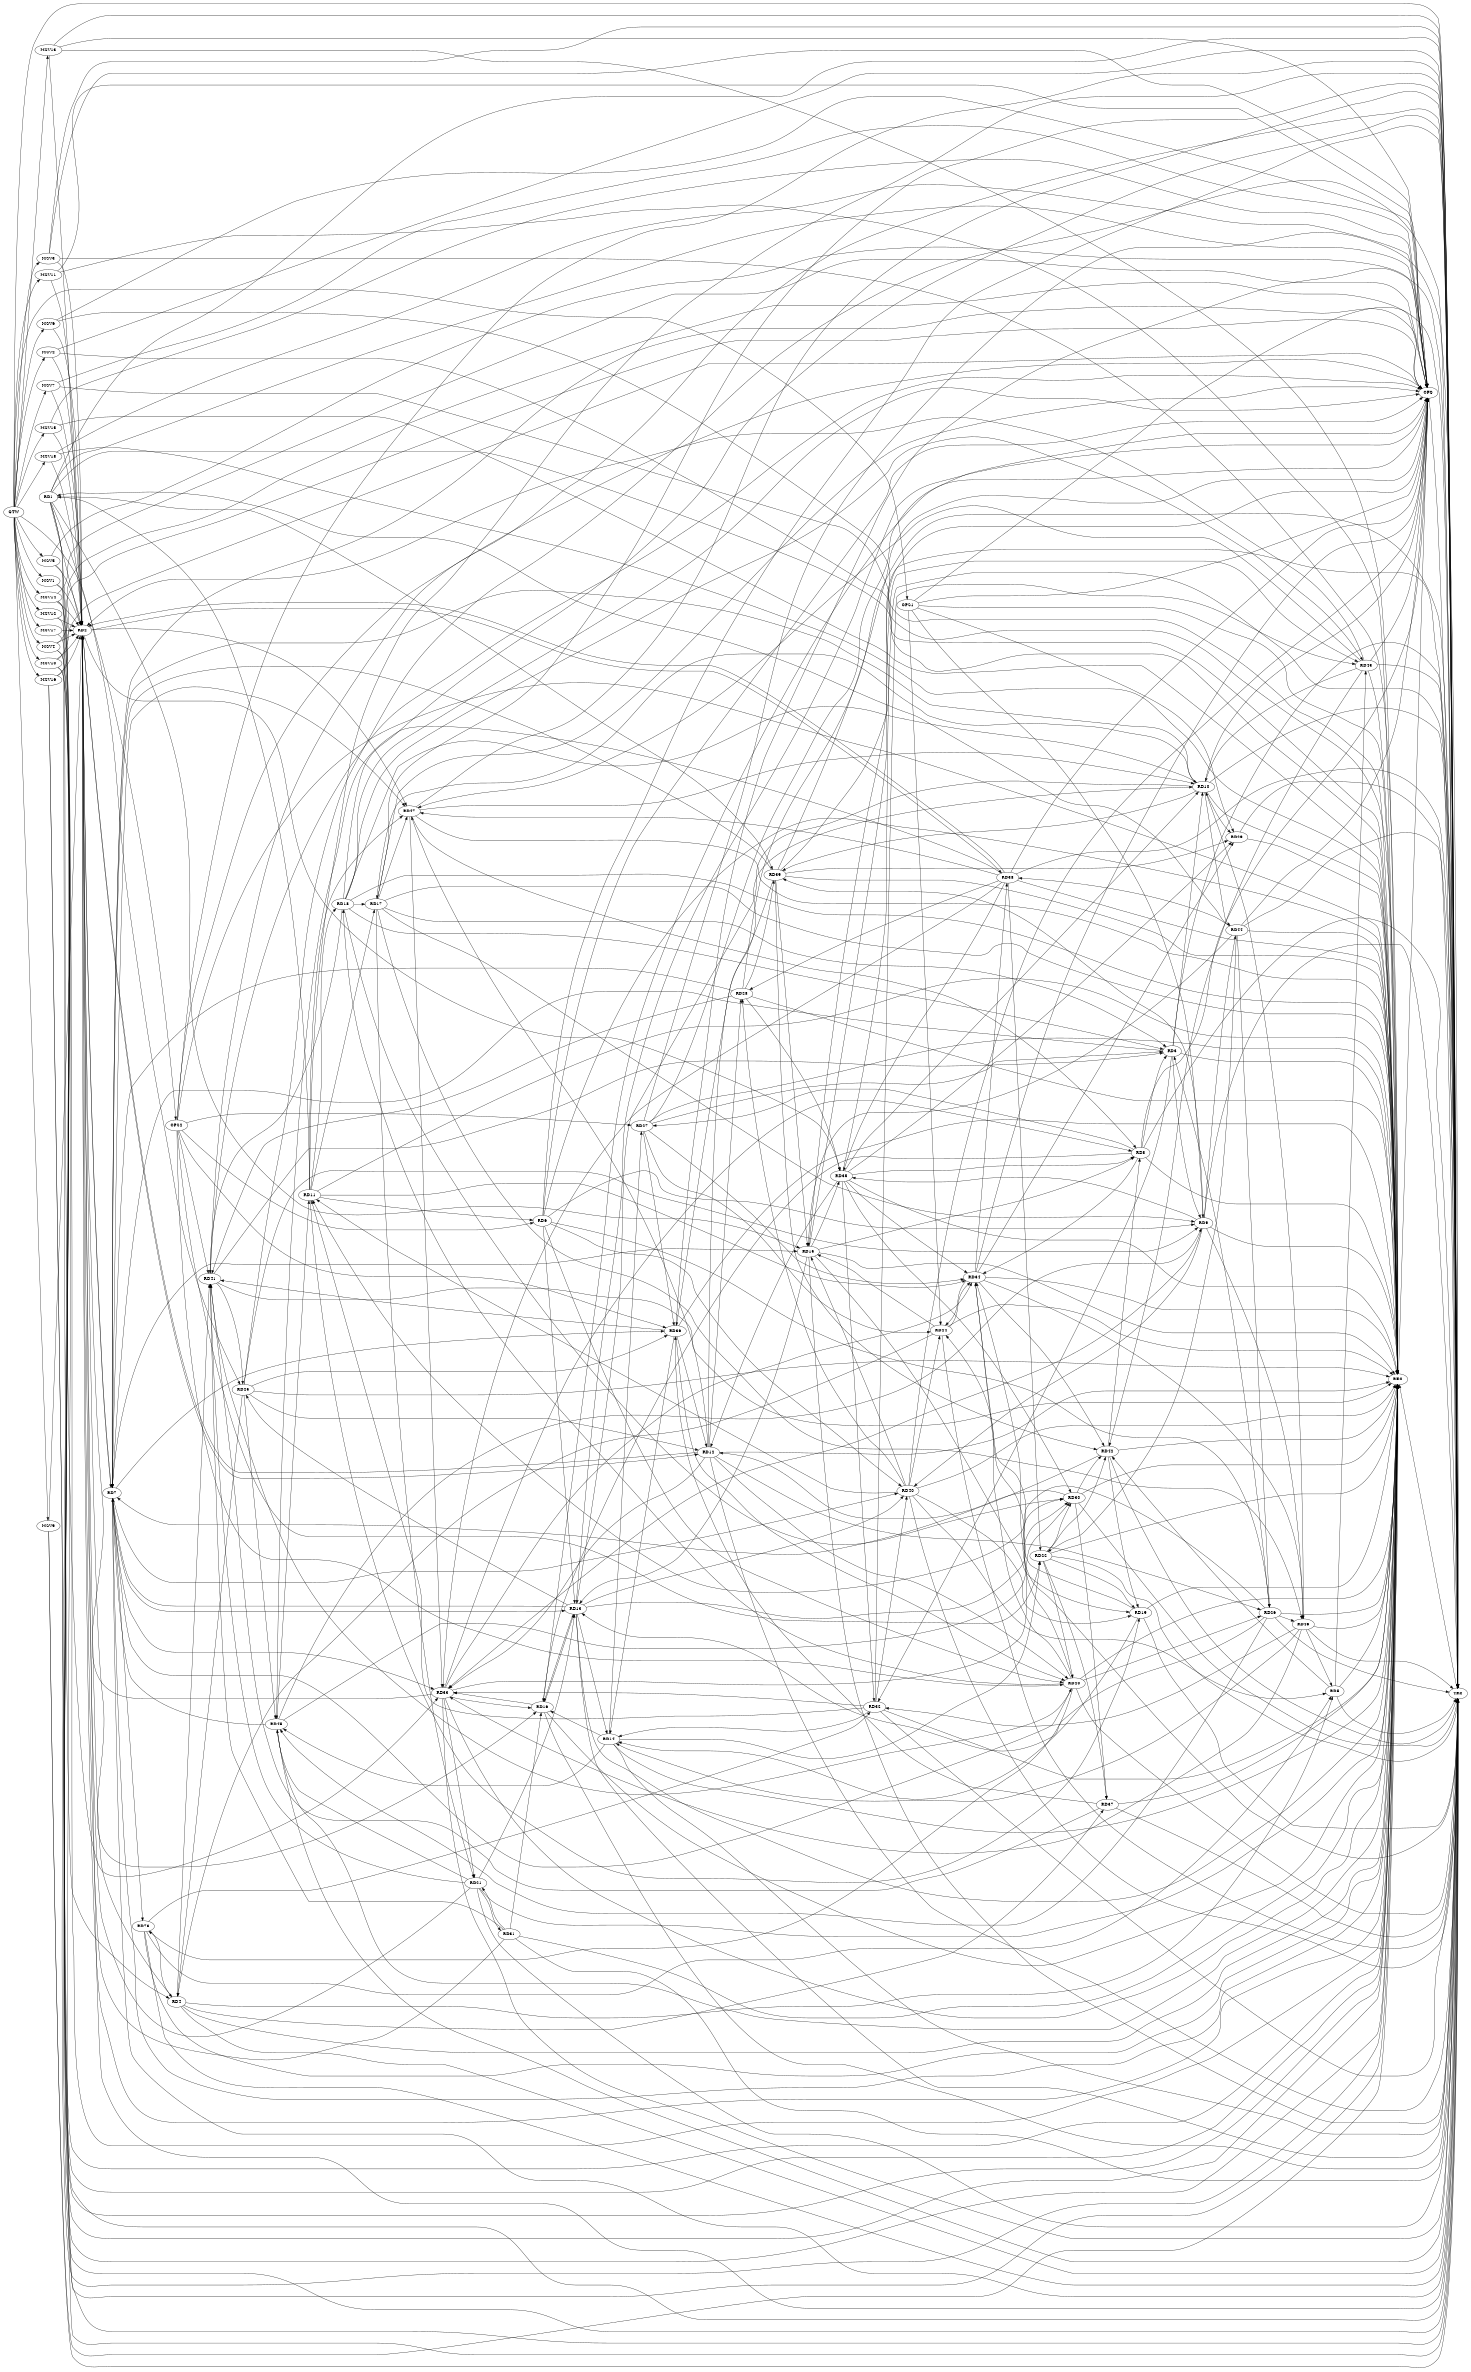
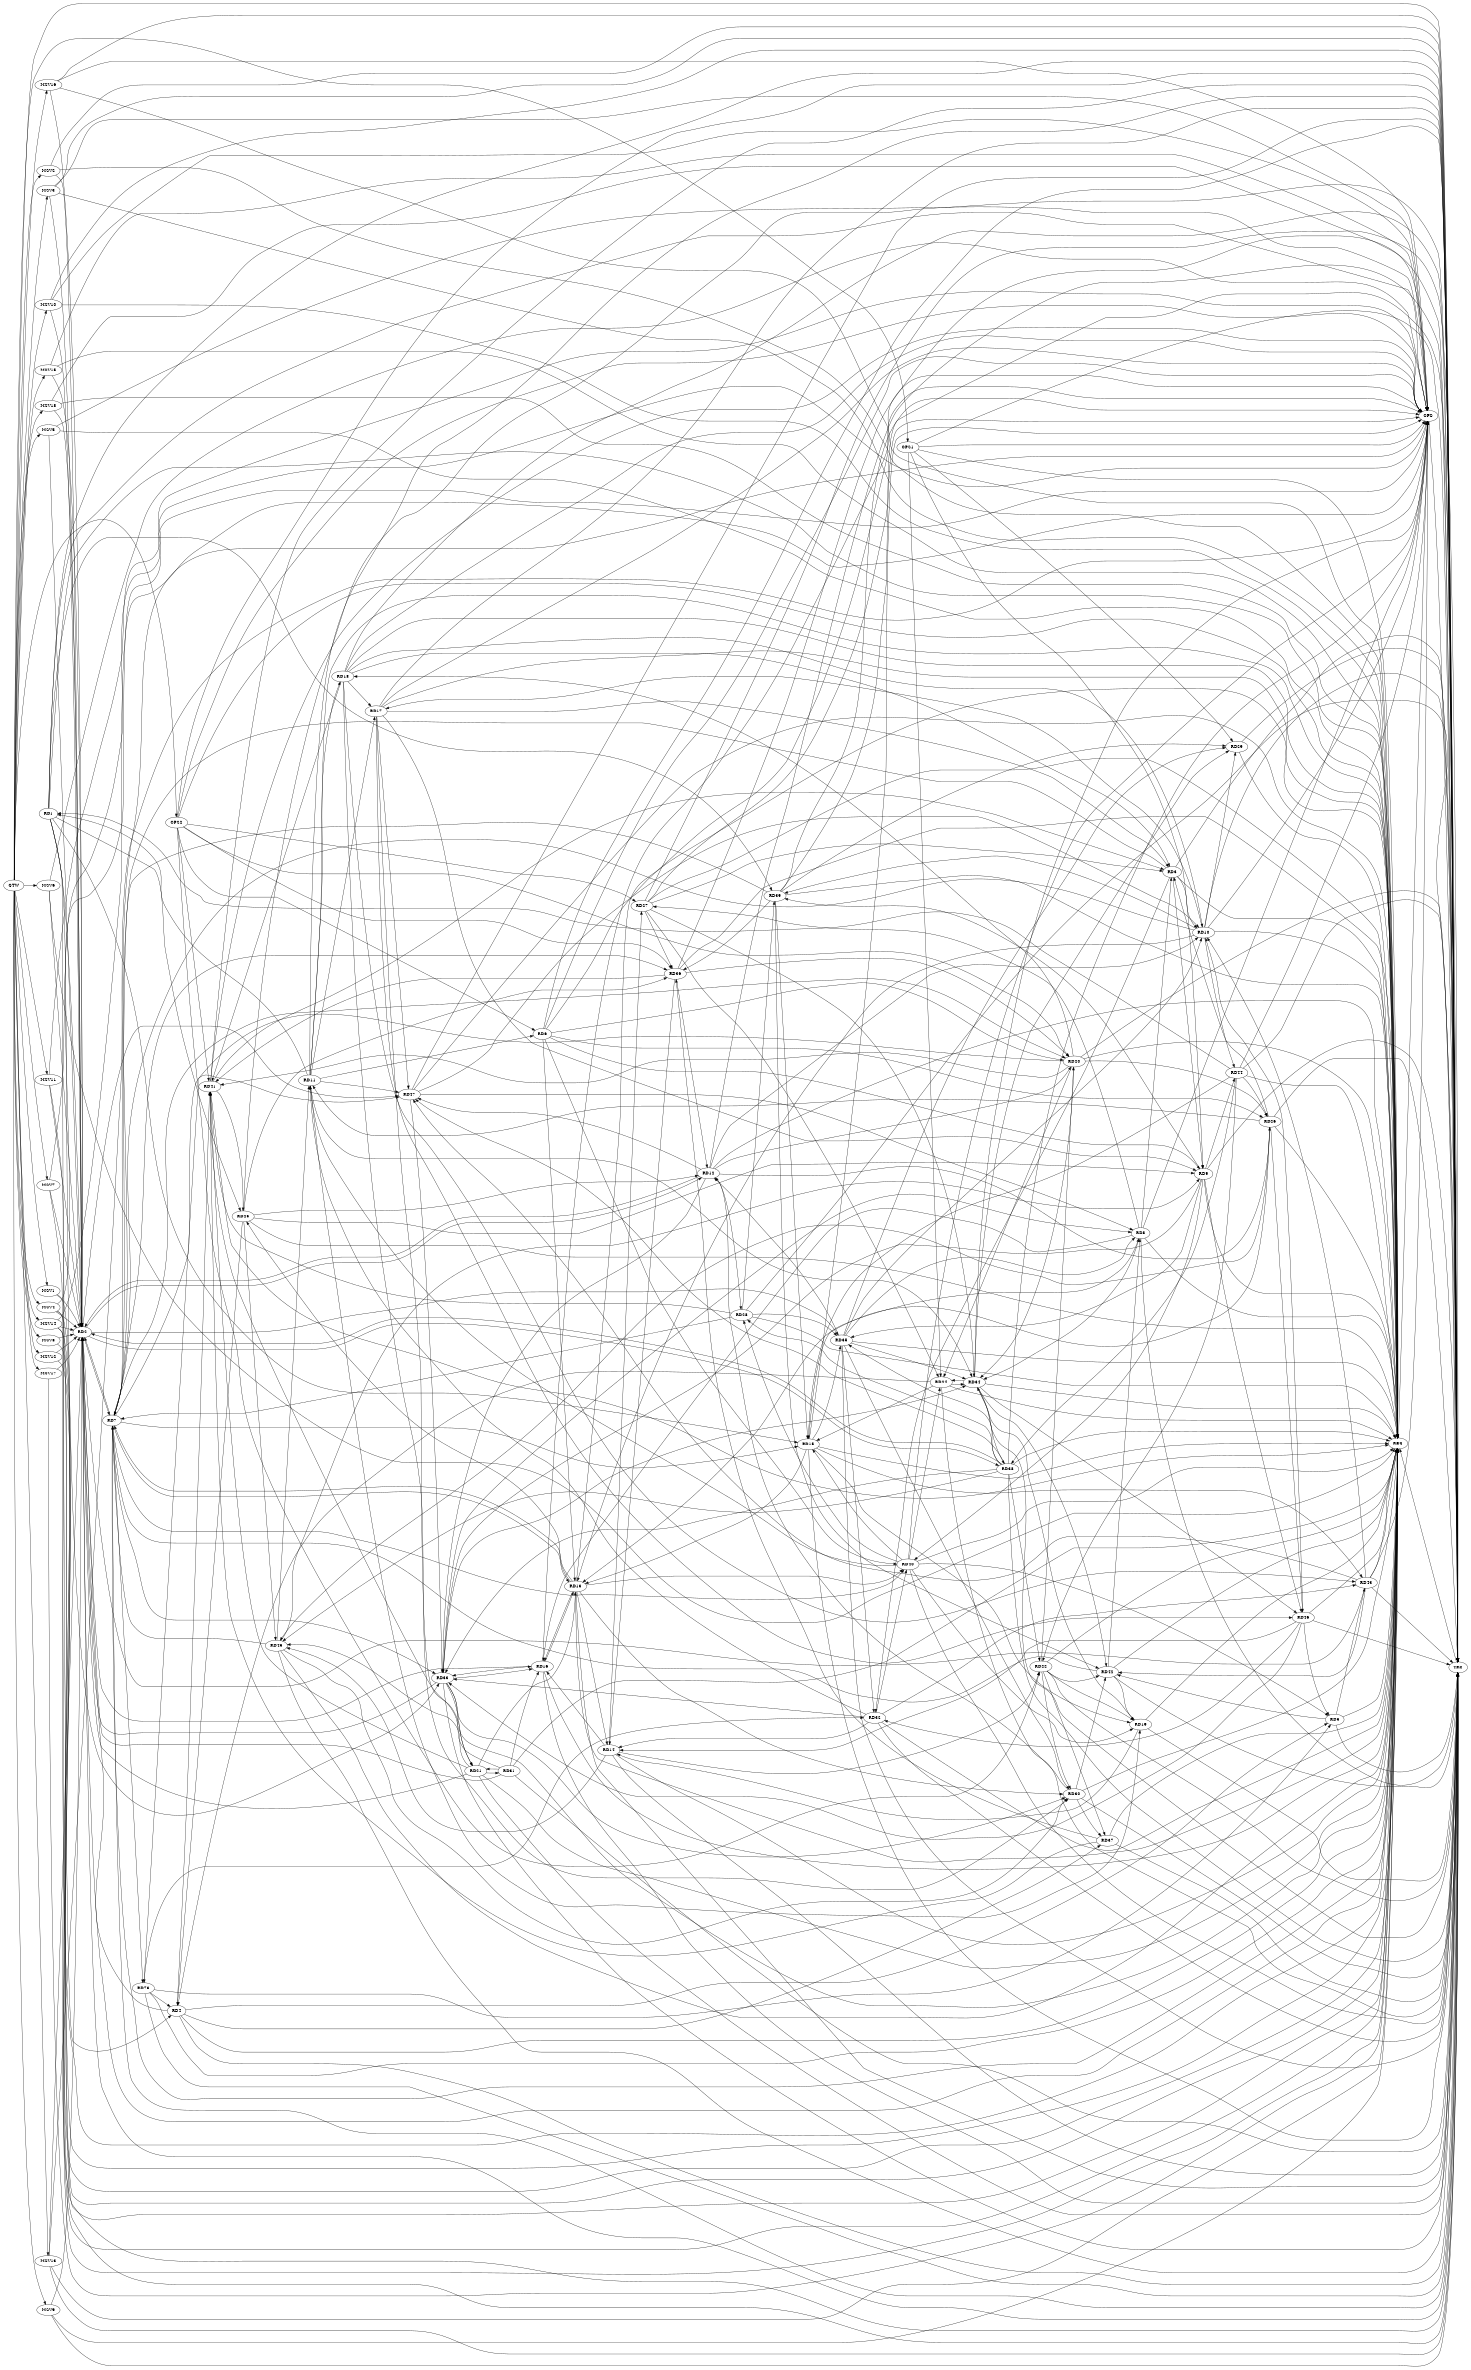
none -> (48, 1340)
